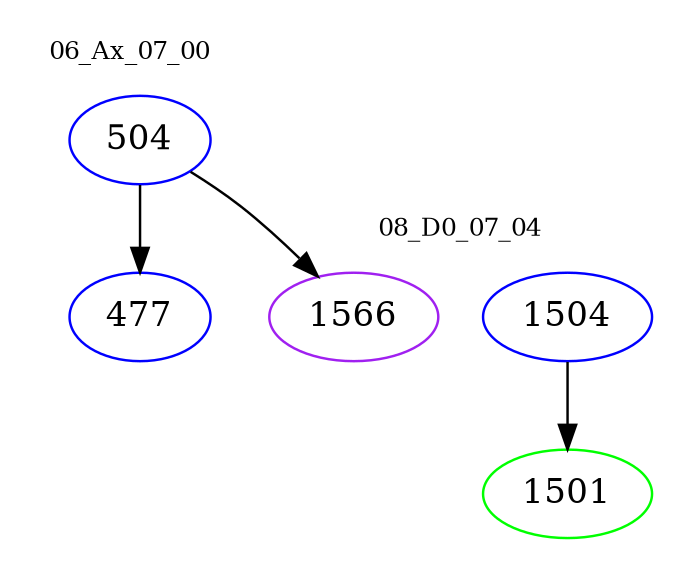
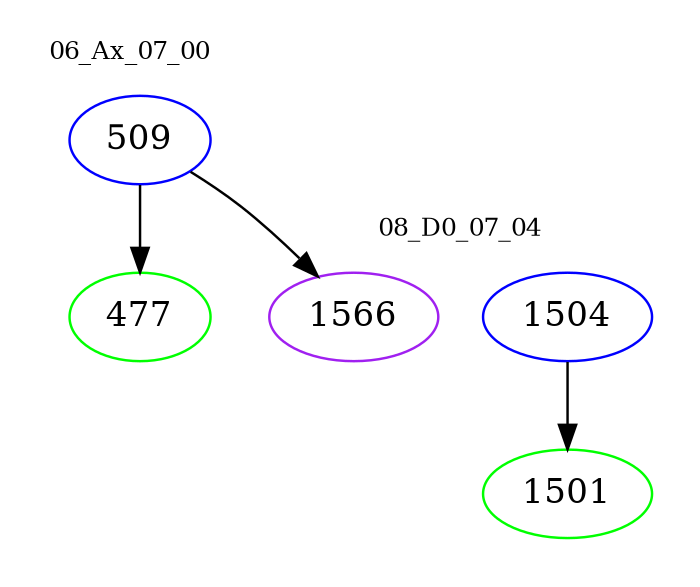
(140, 140) -> (140, 140)
(140, 317) -> (140, 317)
